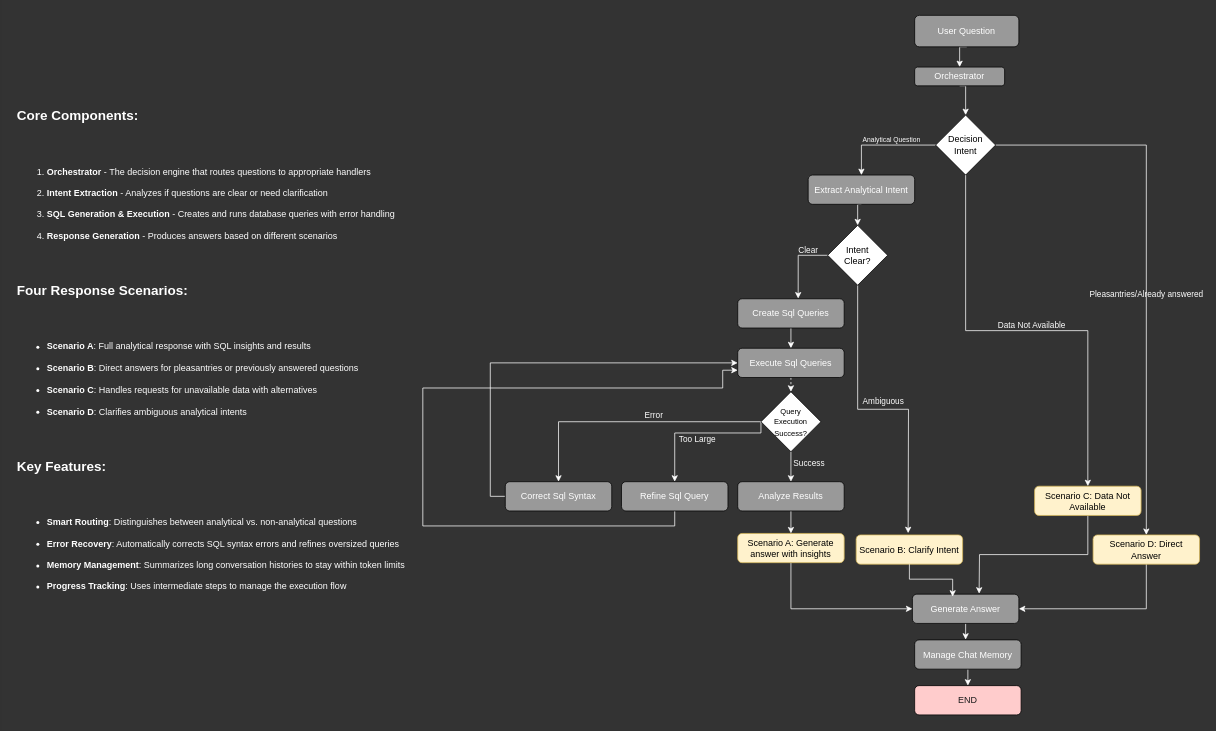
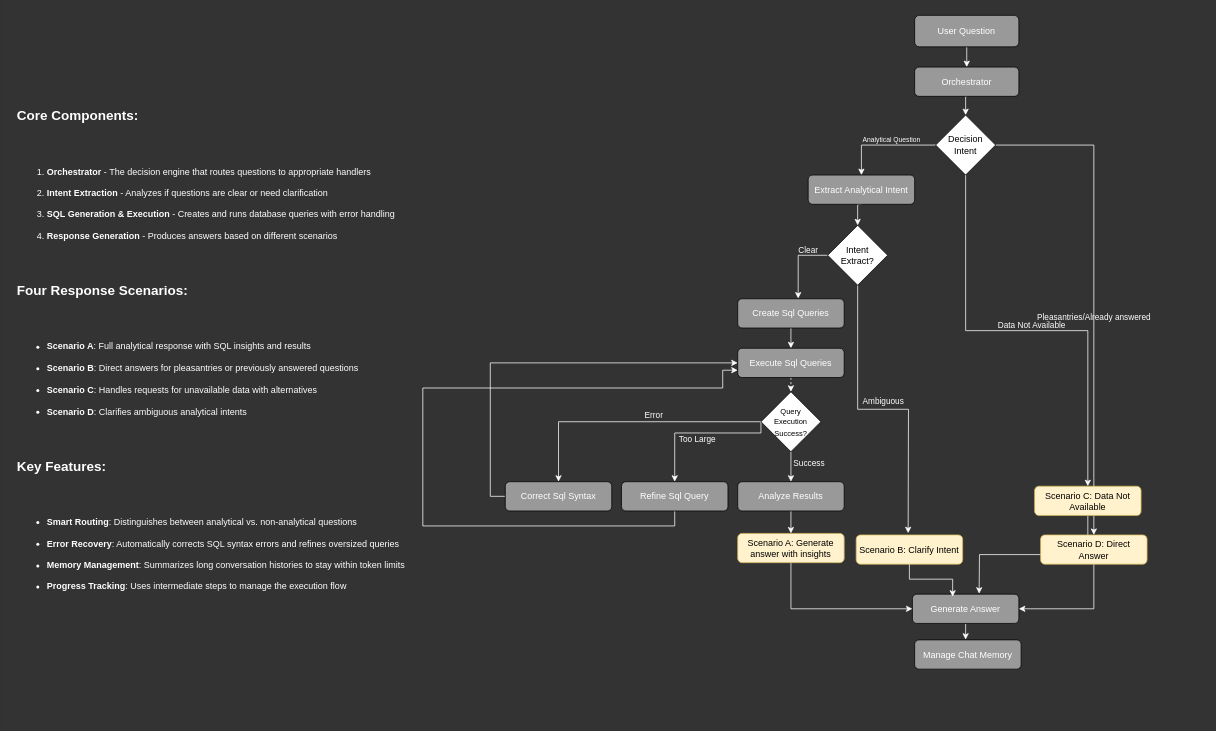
(960, 77) -> (967, 82)
(858, 255) -> (858, 255)
(1146, 550) -> (1094, 550)
(968, 679) -> none
(968, 701) -> none
